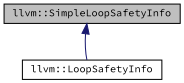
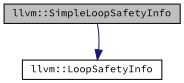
(85, 47) -> (99, 37)
